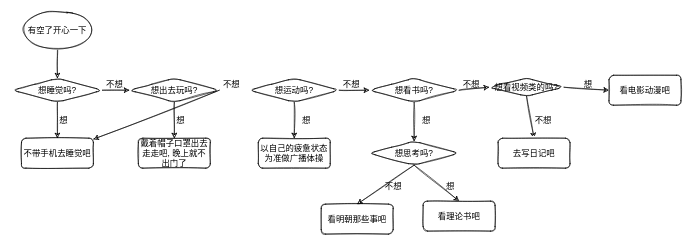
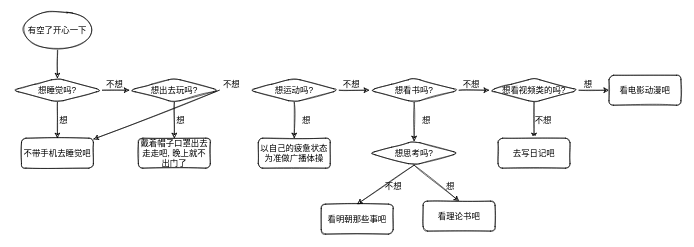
(527, 87) -> (534, 90)
